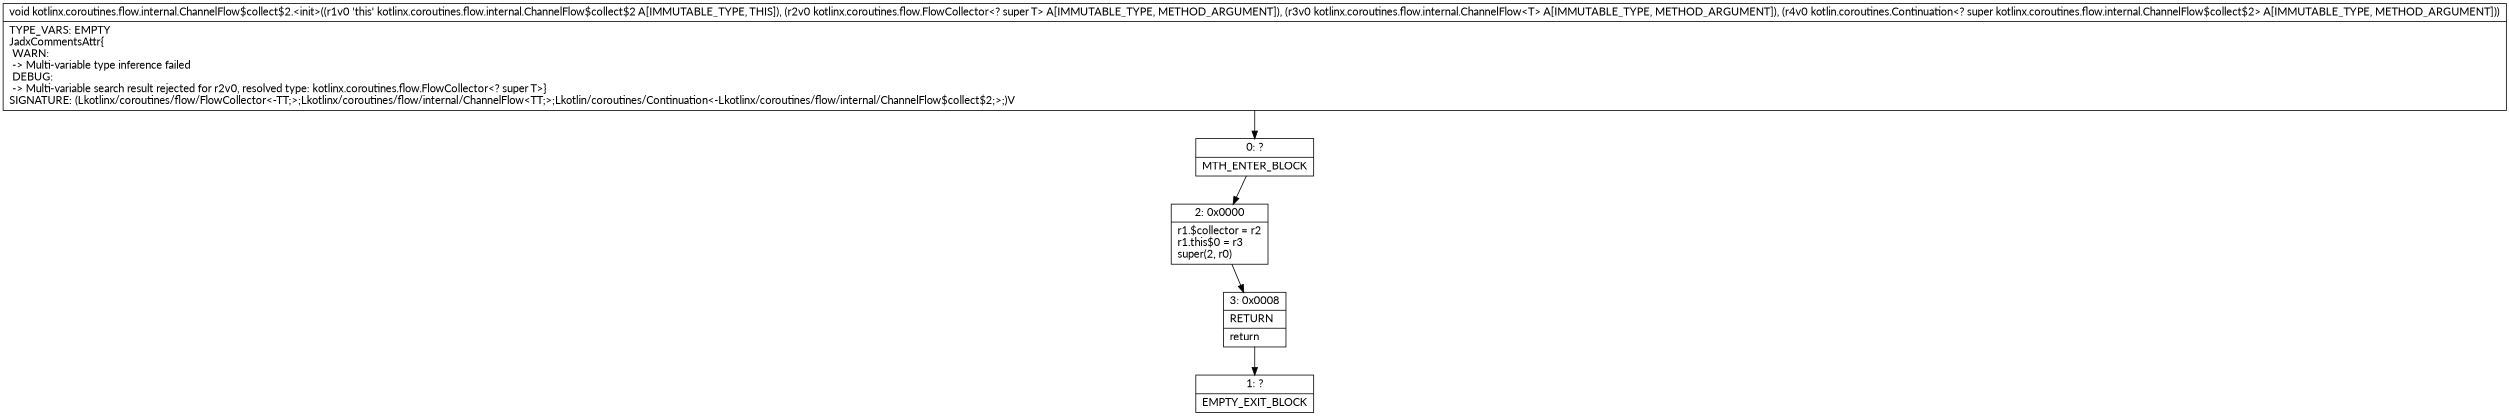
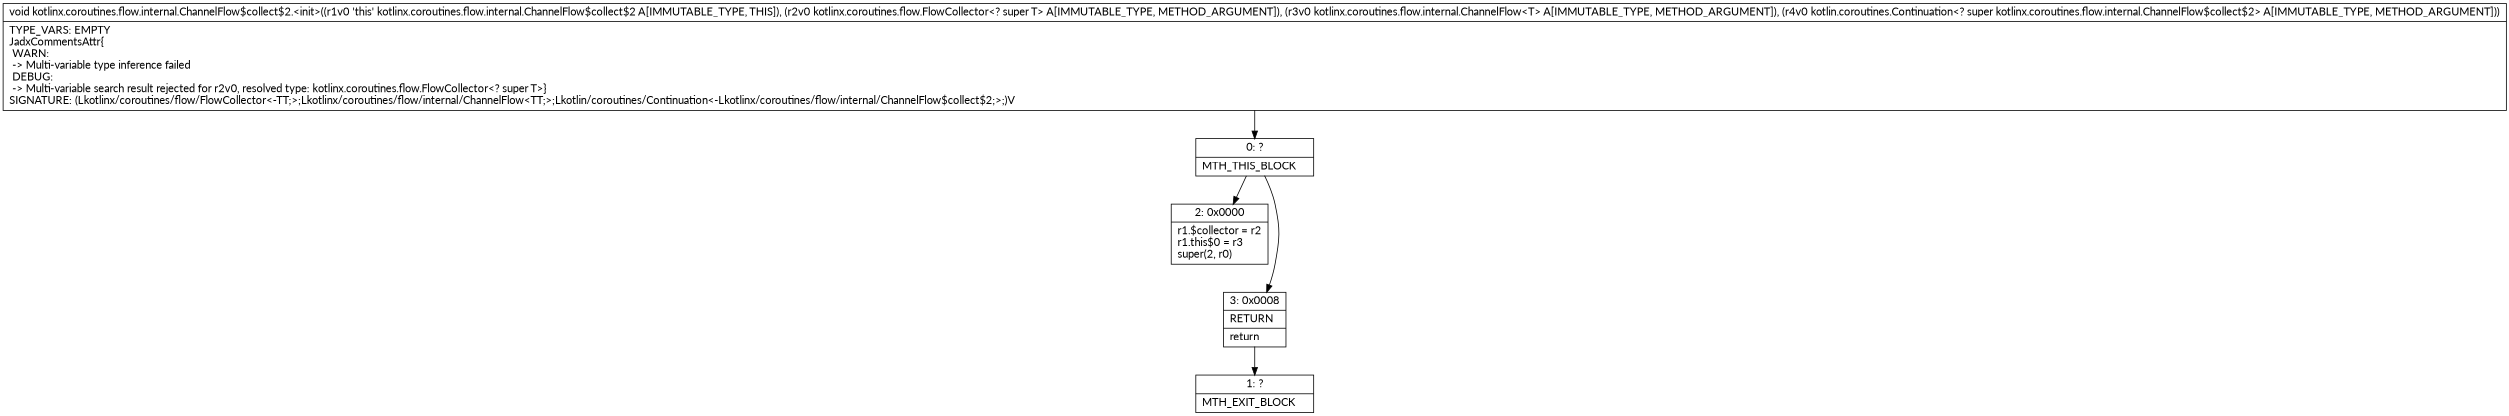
(1255, 166) -> (1249, 166)
(1236, 275) -> (1279, 230)
(1255, 403) -> (1249, 403)
